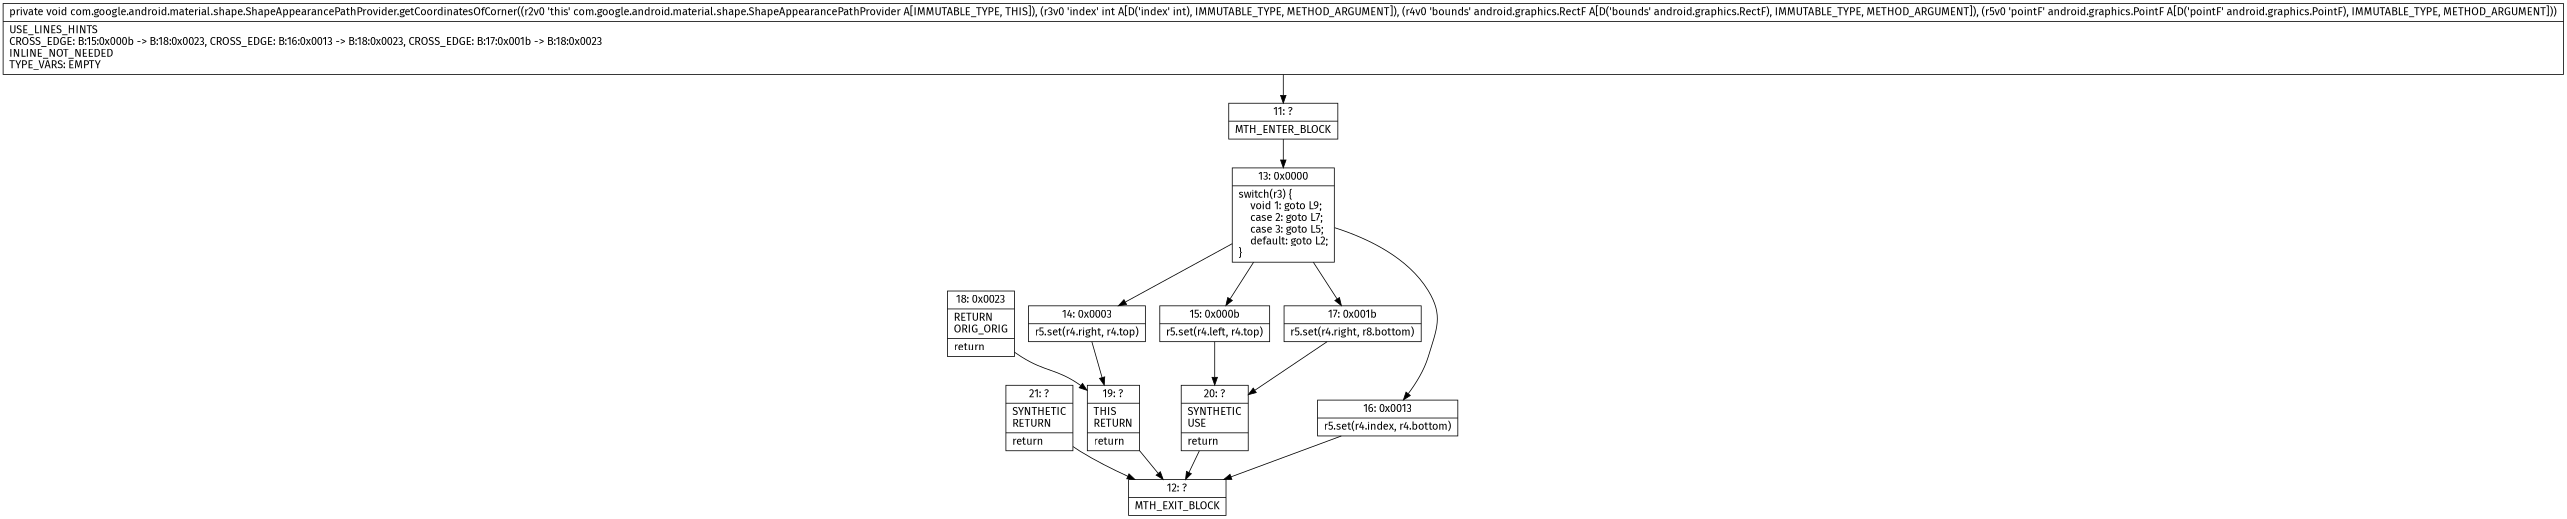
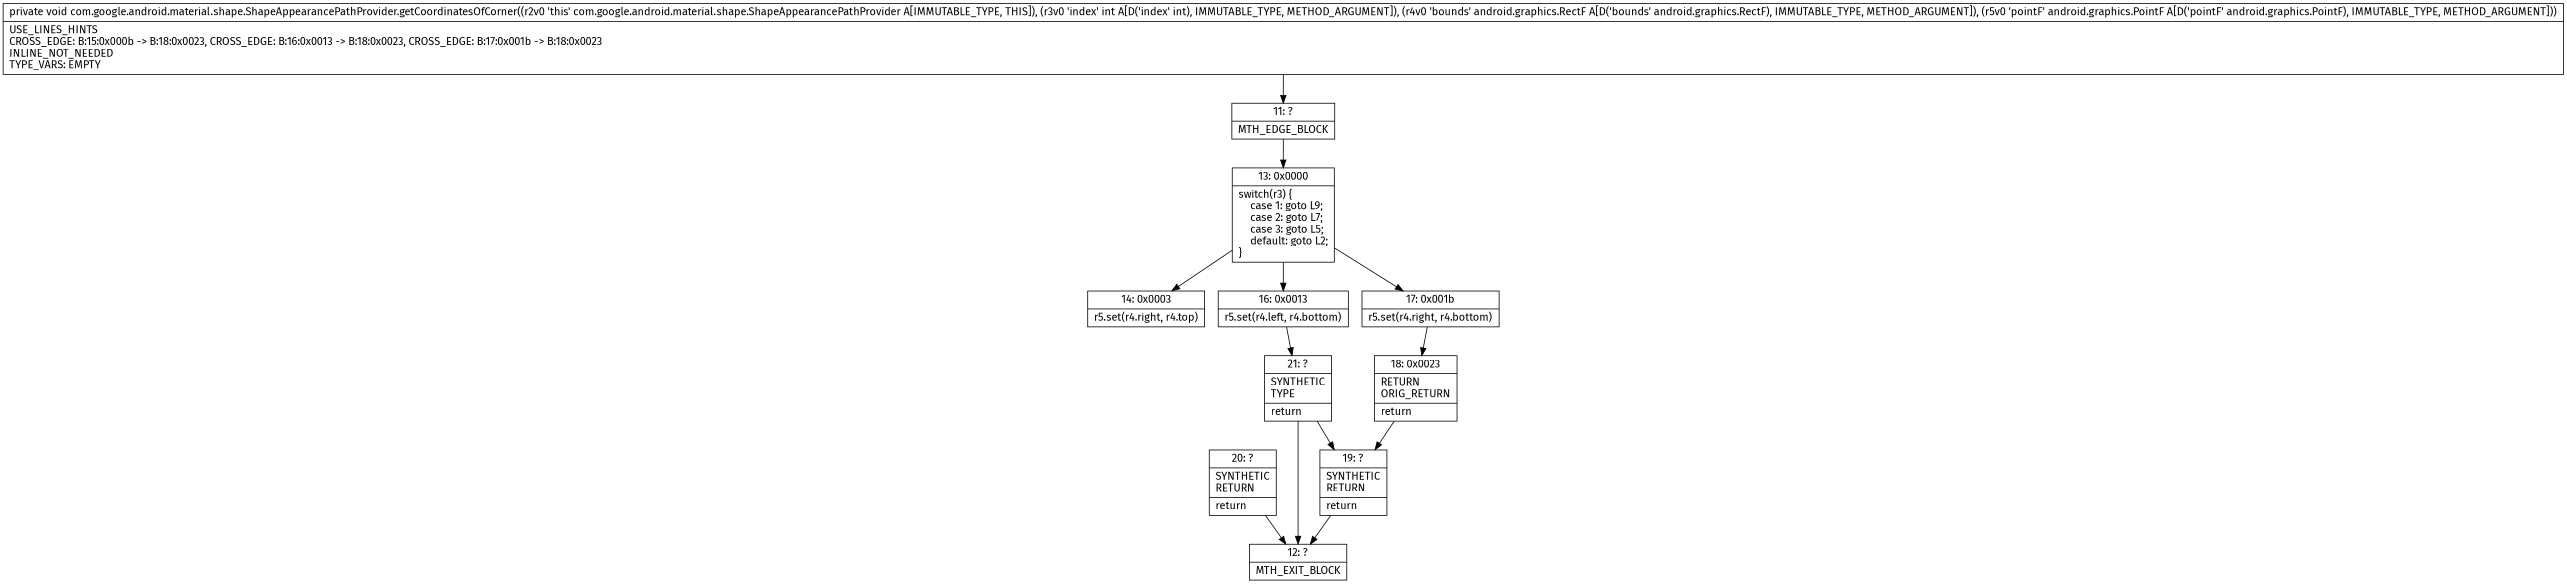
(1283, 130) -> (1283, 130)
(1280, 206) -> (1281, 206)
(1215, 324) -> none
(981, 329) -> (1416, 394)
(1353, 332) -> (1431, 318)
(1097, 360) -> (1324, 432)
(1291, 366) -> (1425, 338)
(1105, 412) -> (1353, 476)
(1032, 423) -> (1283, 394)
(1197, 423) -> (1235, 488)
(1388, 427) -> (1283, 318)
(1286, 456) -> (1289, 338)
